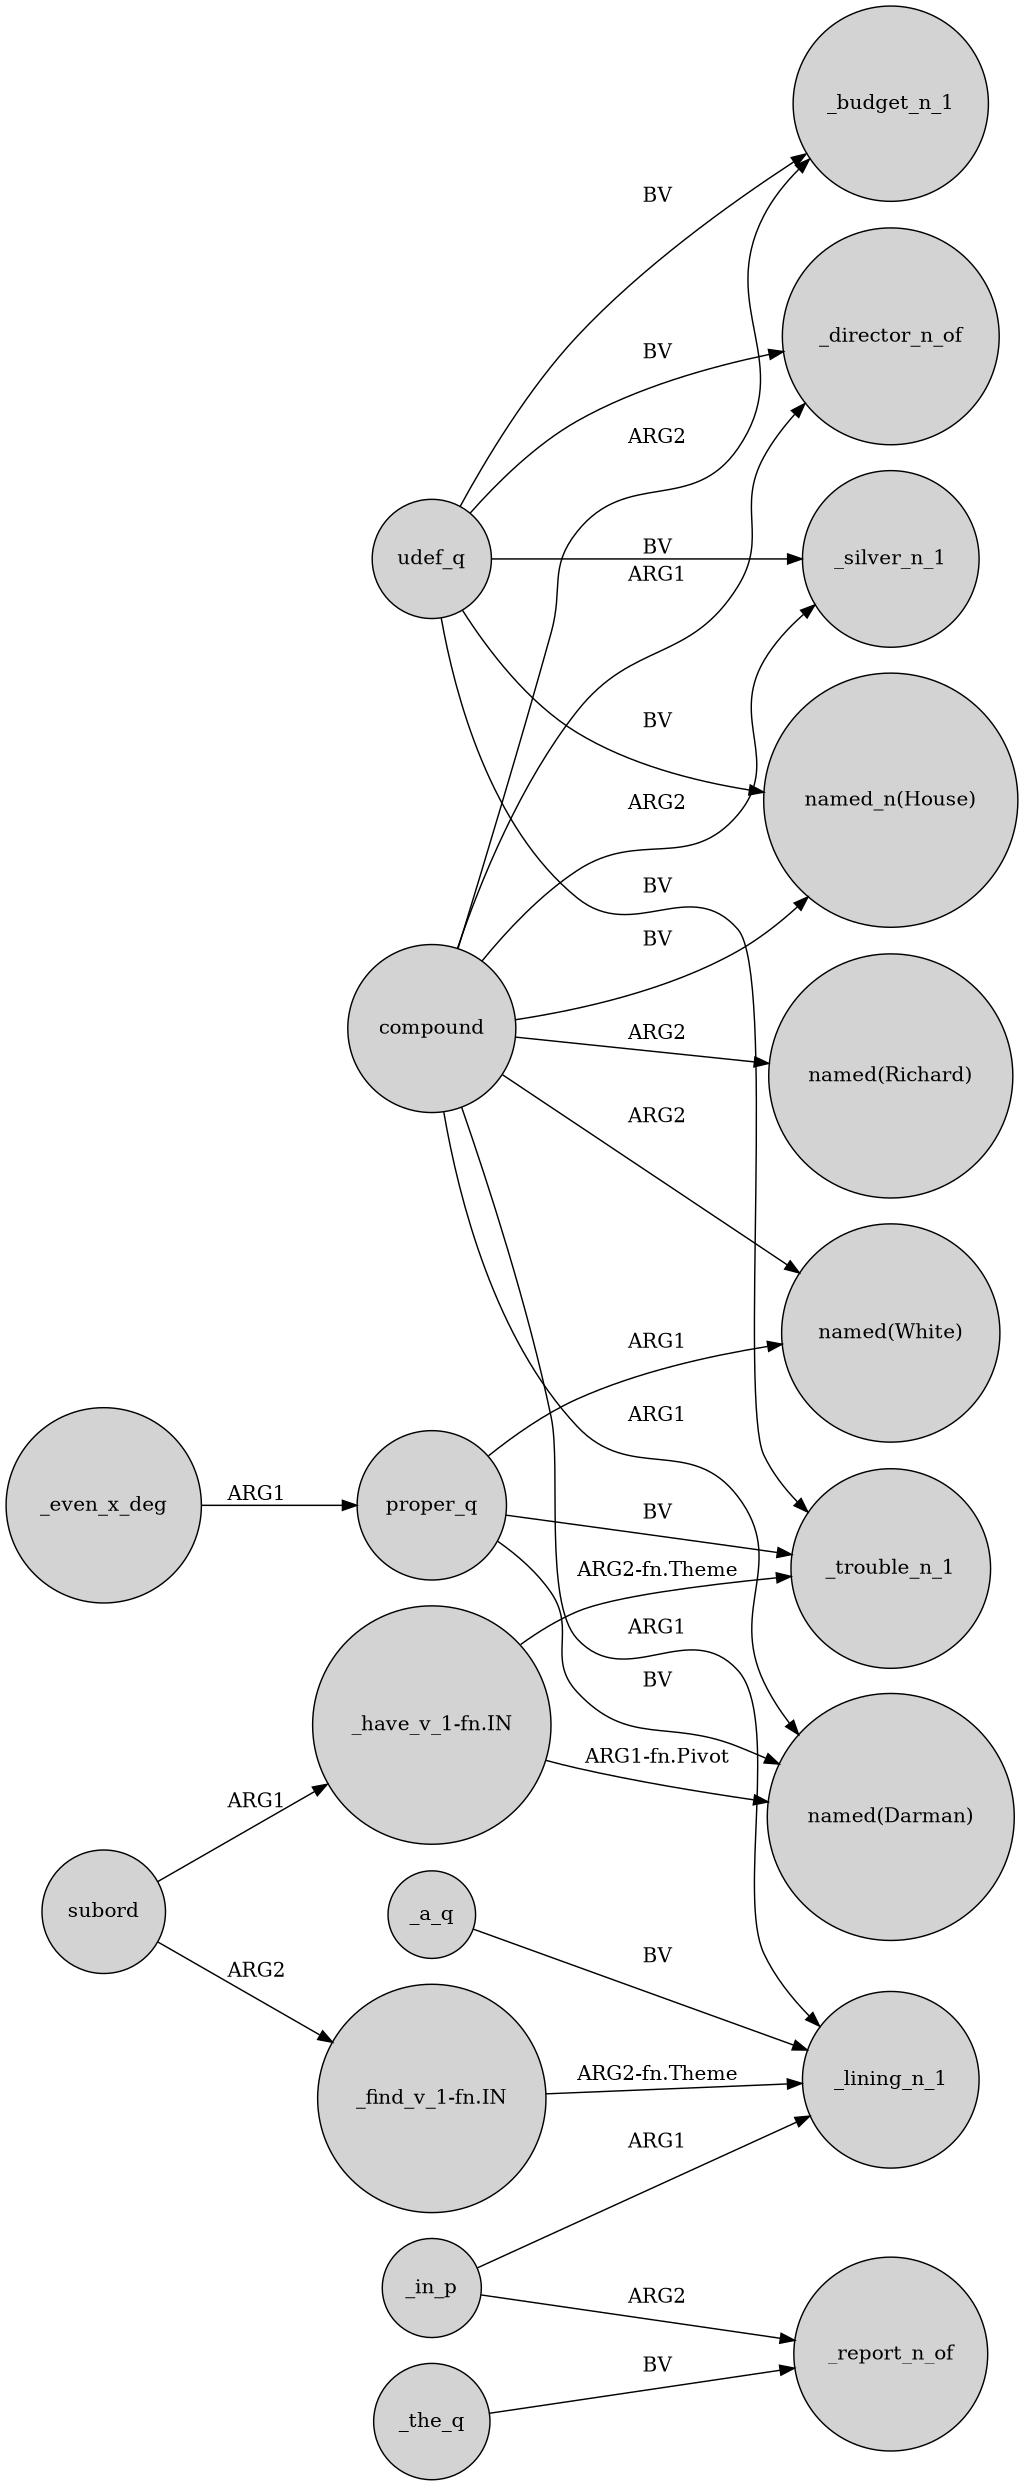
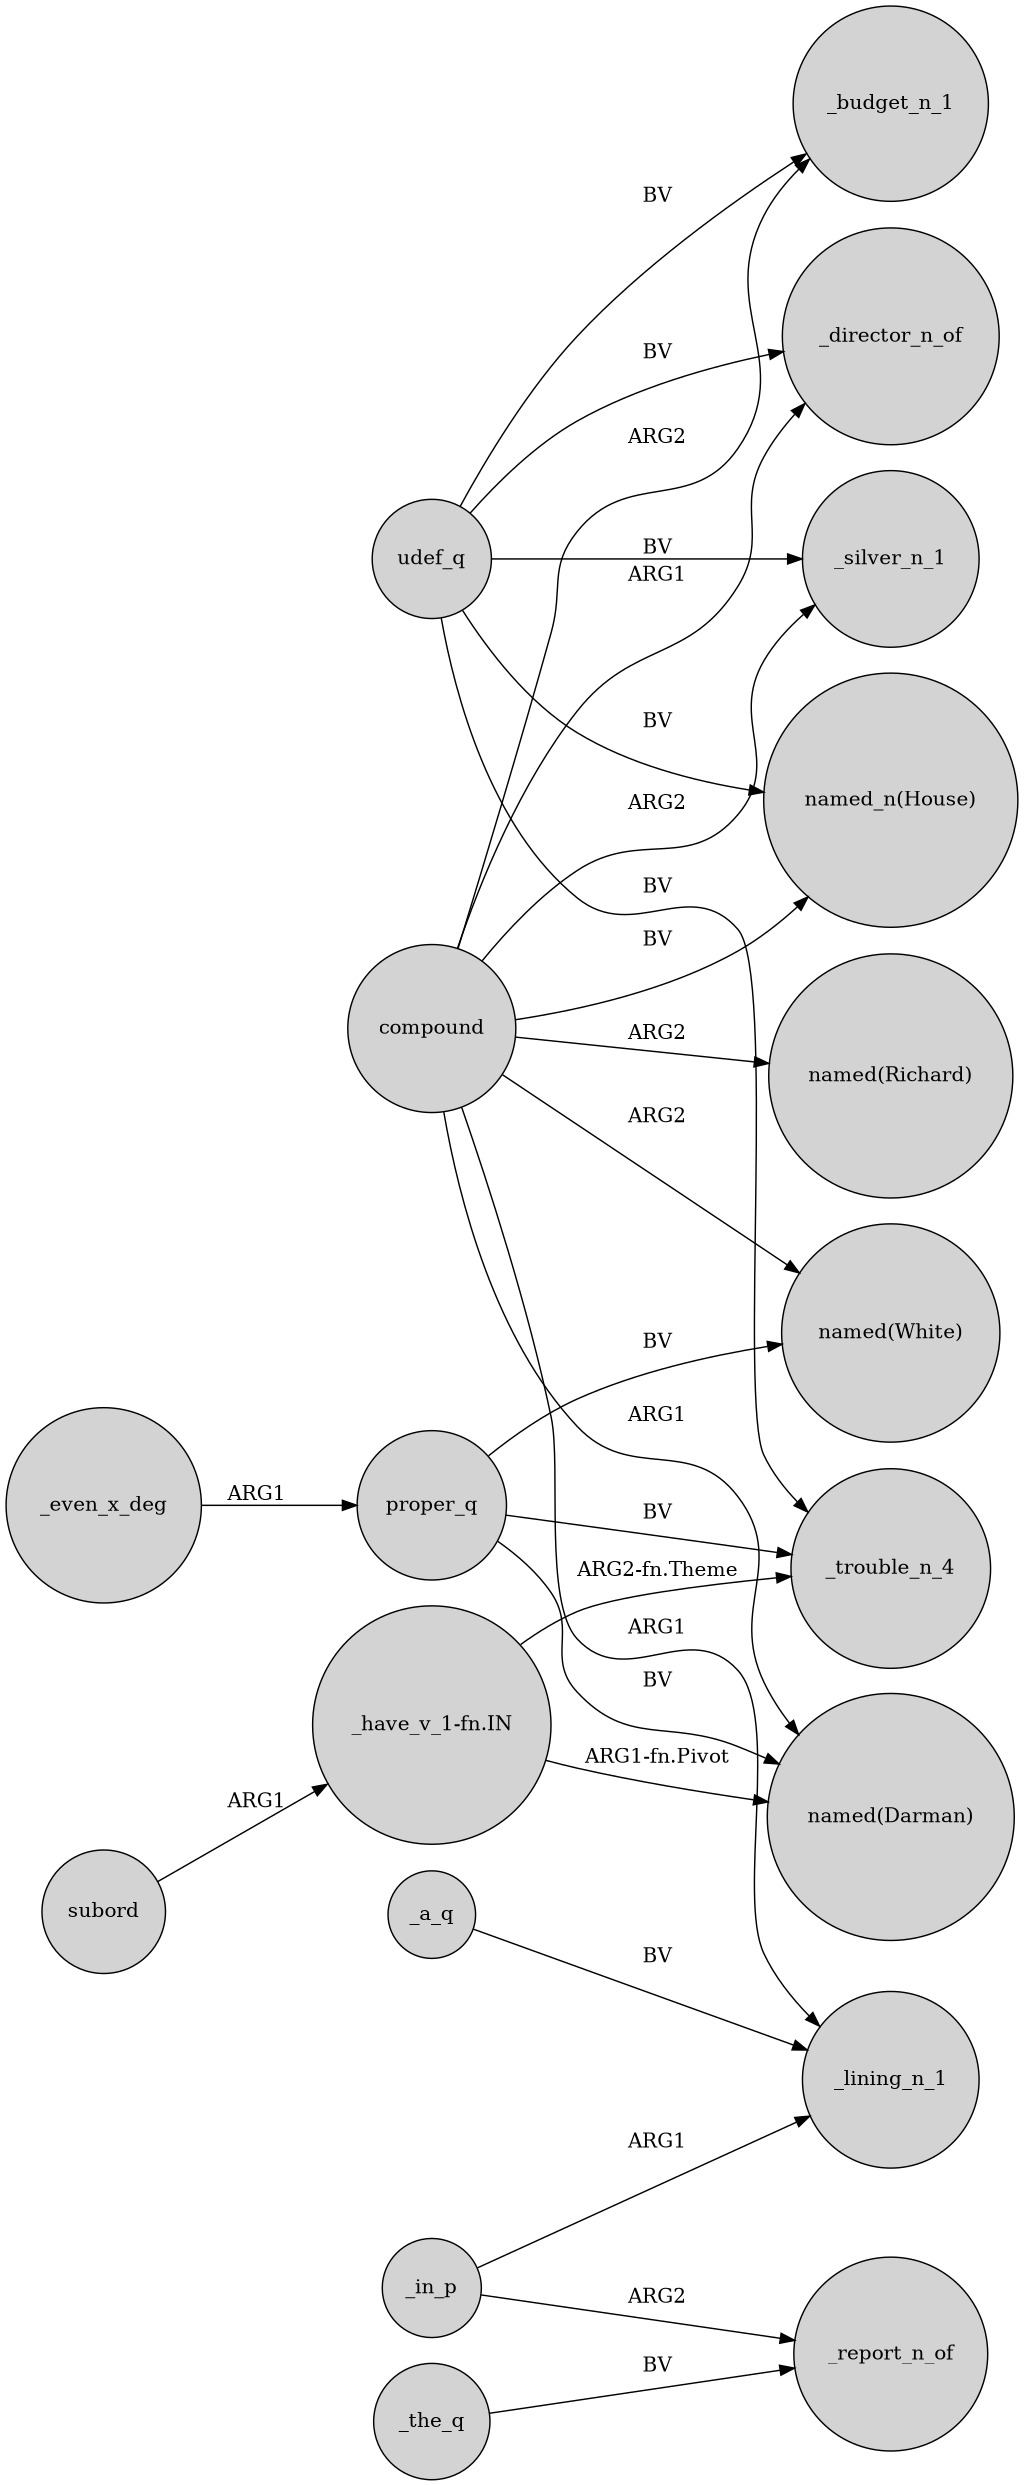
(658, 1342) -> (658, 1342)
(891, 1569) -> (891, 1569)
(432, 2098) -> none
